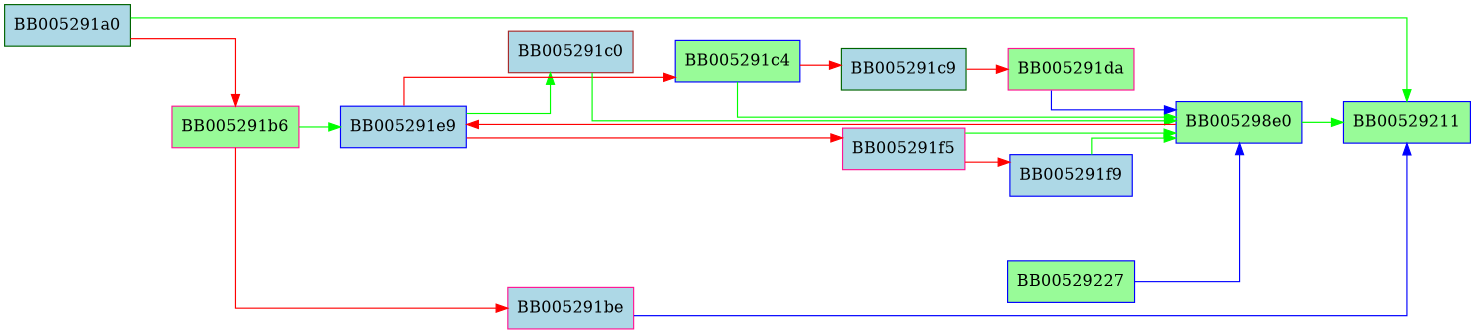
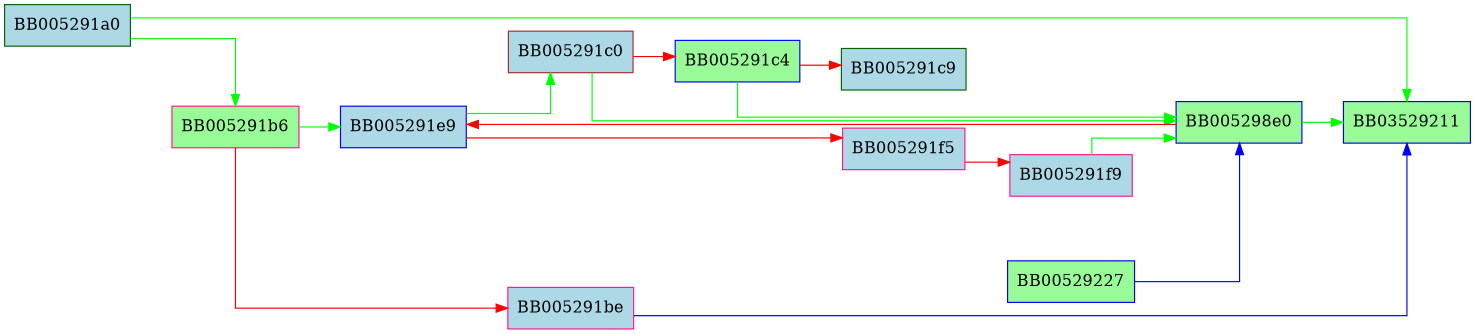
(211, 39) -> (211, 39)
(1071, 69) -> none
(520, 77) -> (648, 57)
(1407, 122) -> (1407, 122)
(1065, 133) -> none
(1071, 175) -> (1071, 175)
